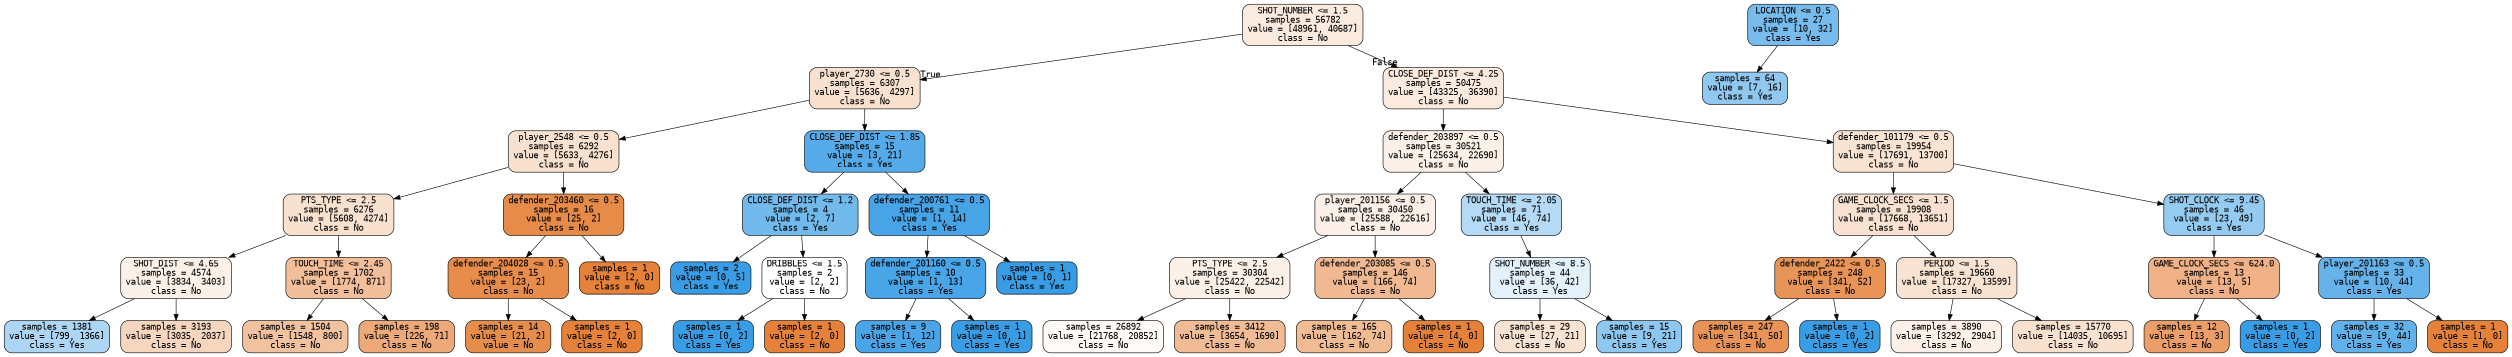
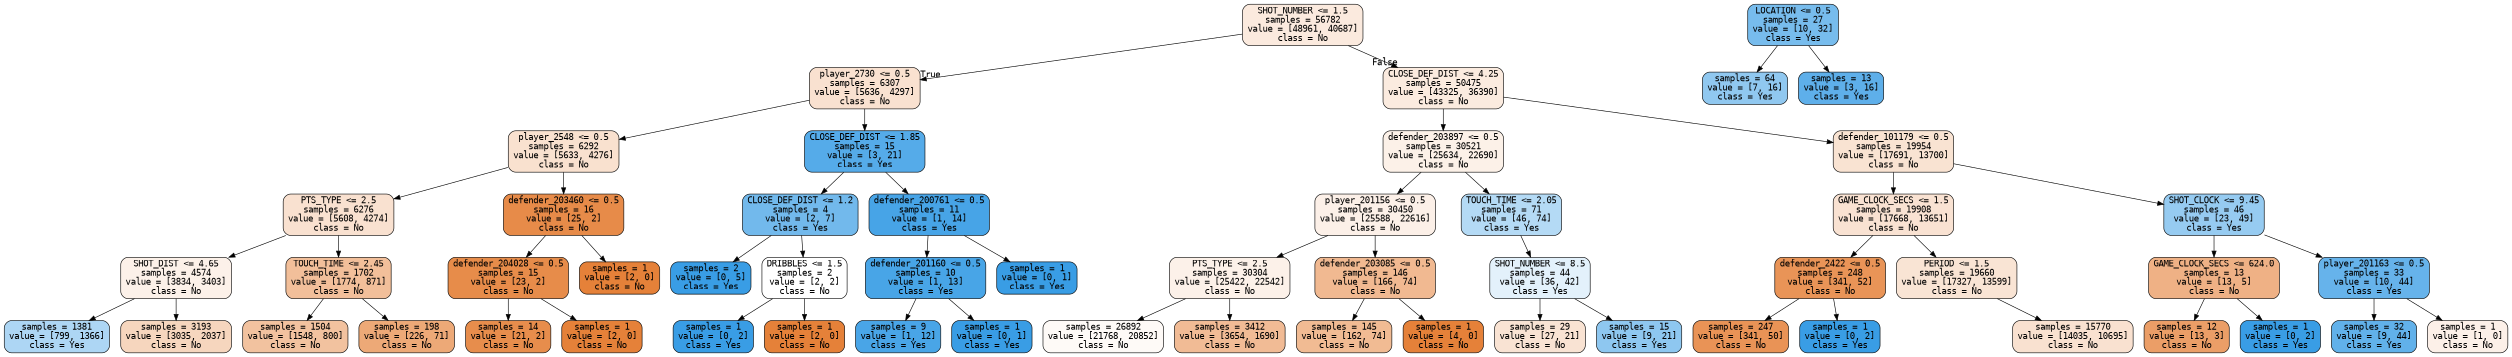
none -> (1841, 88)
(508, 337) -> (508, 337)
(1344, 337) -> (1344, 337)
(1946, 337) -> none
(2468, 337) -> (2468, 337)
